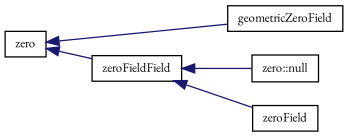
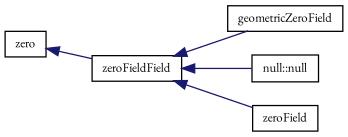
(143, 33) -> (217, 41)
(285, 68) -> (285, 68)
